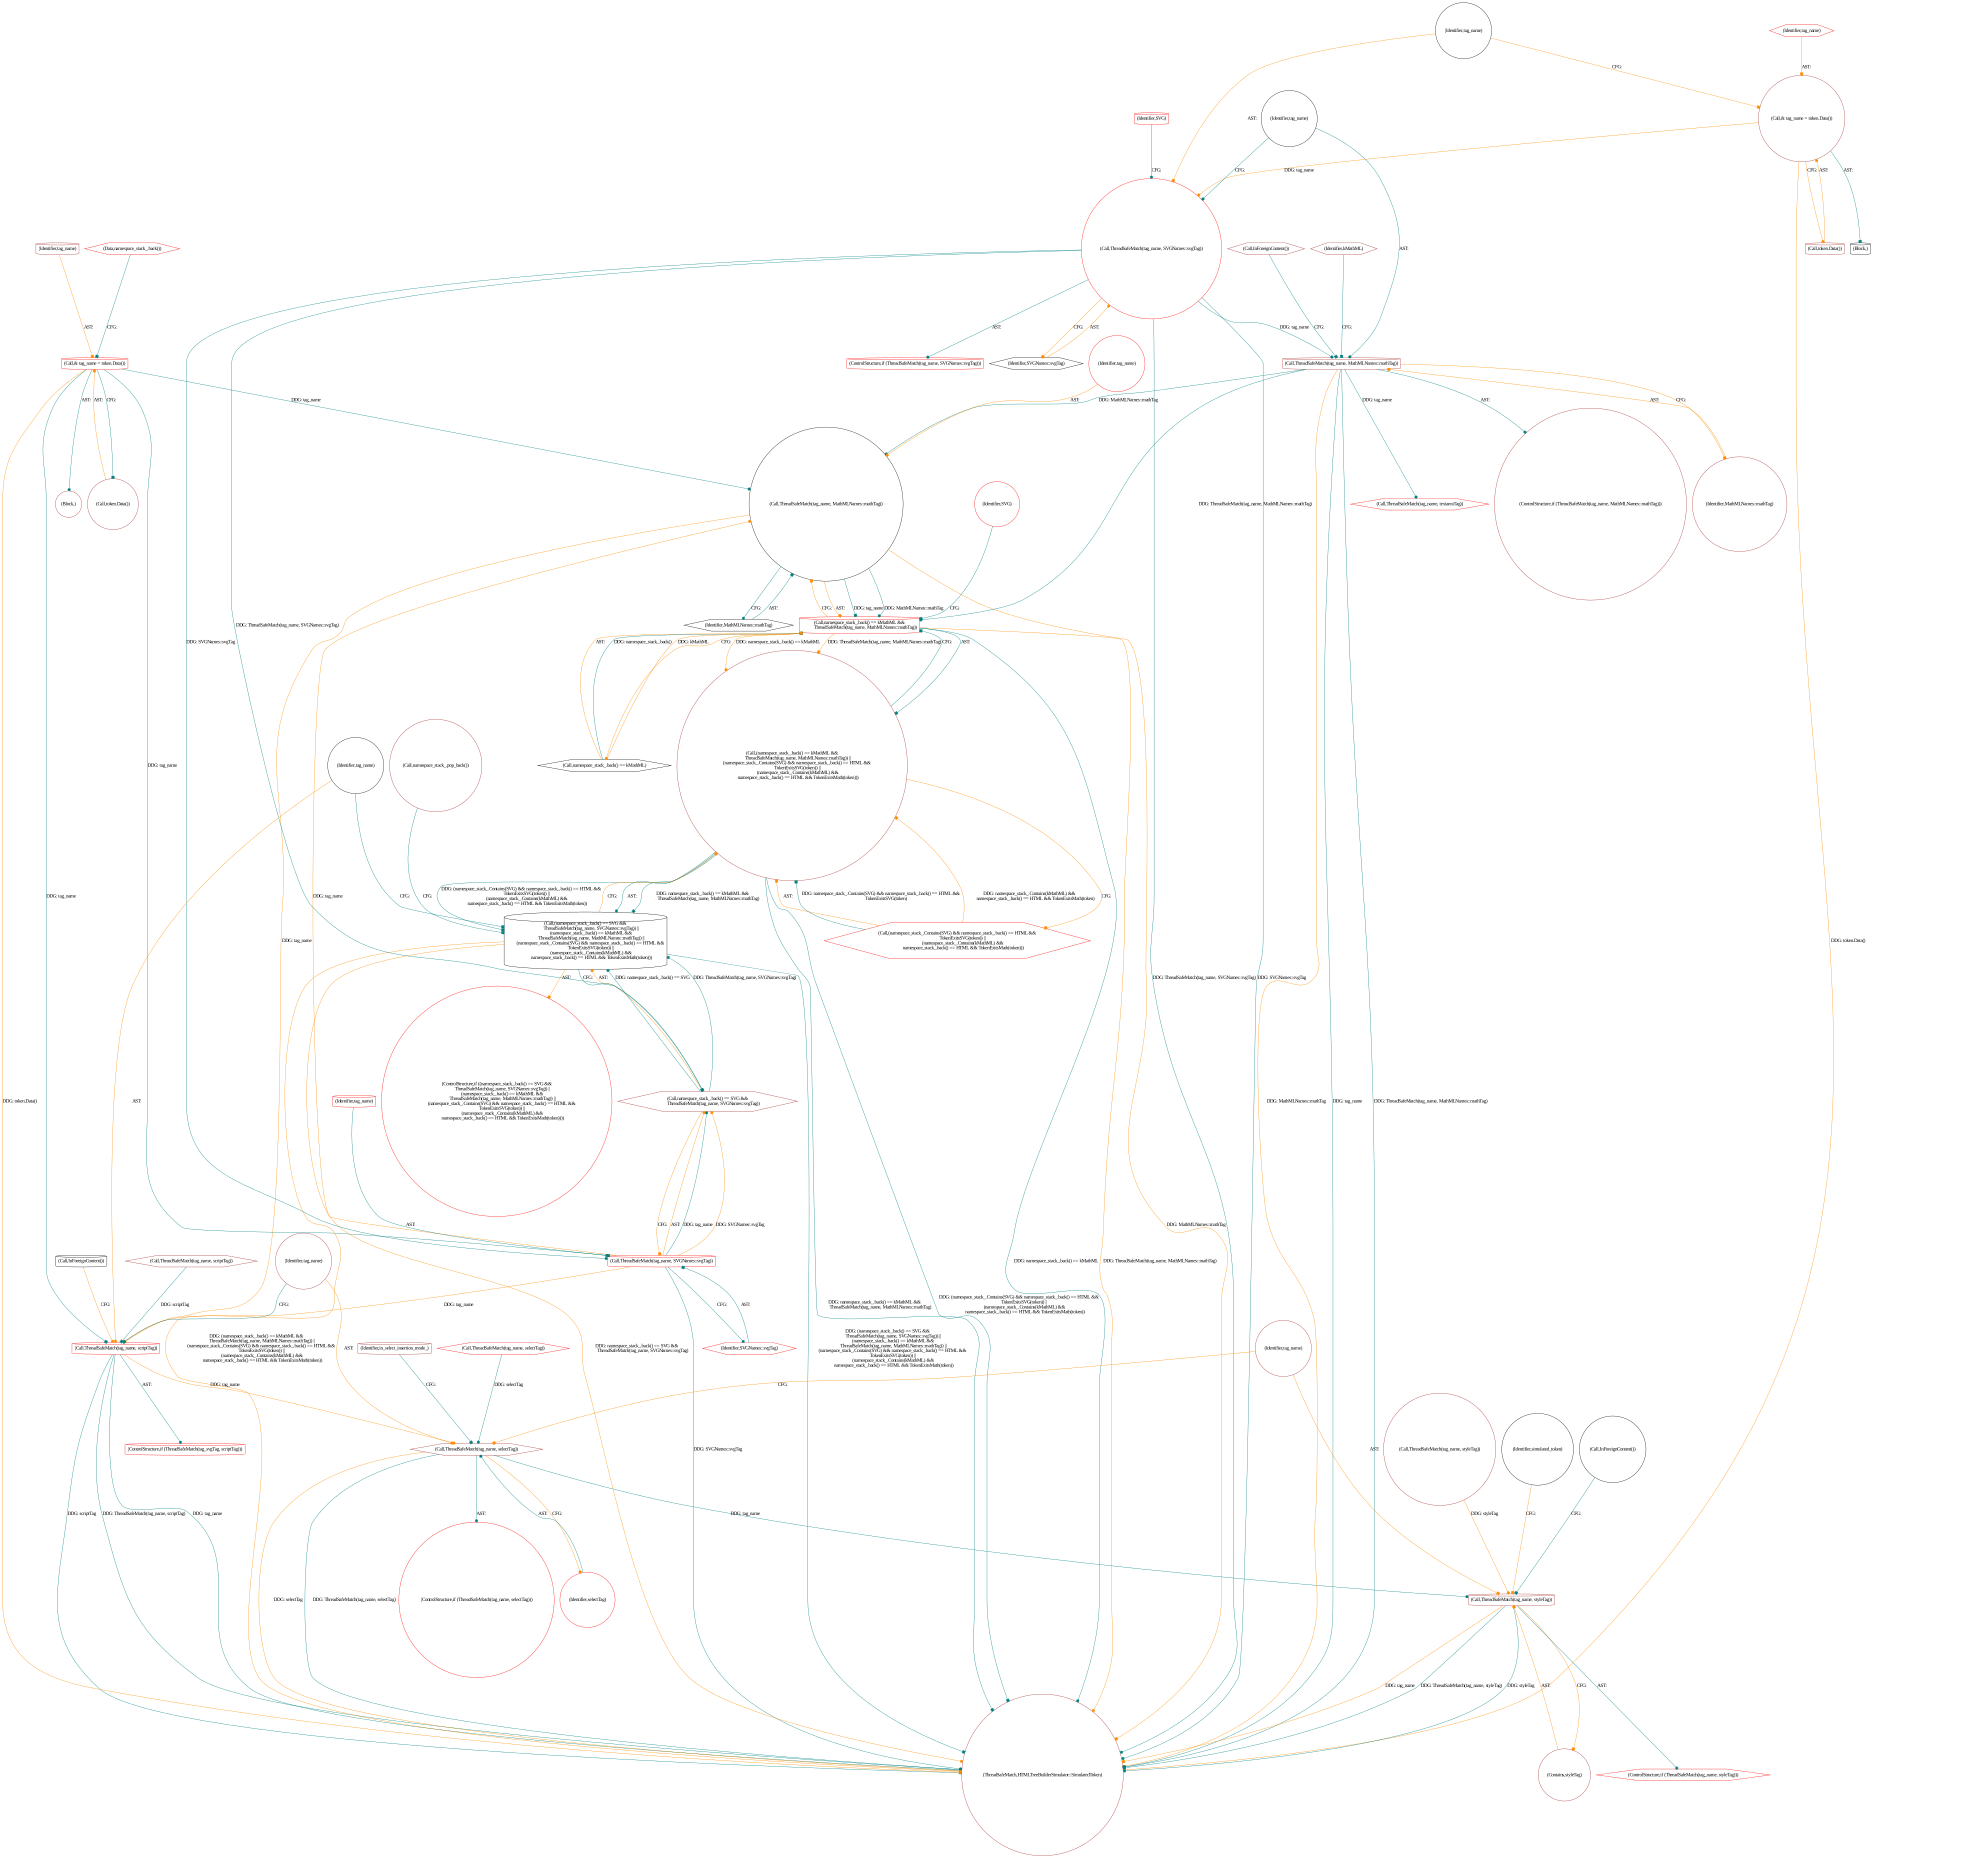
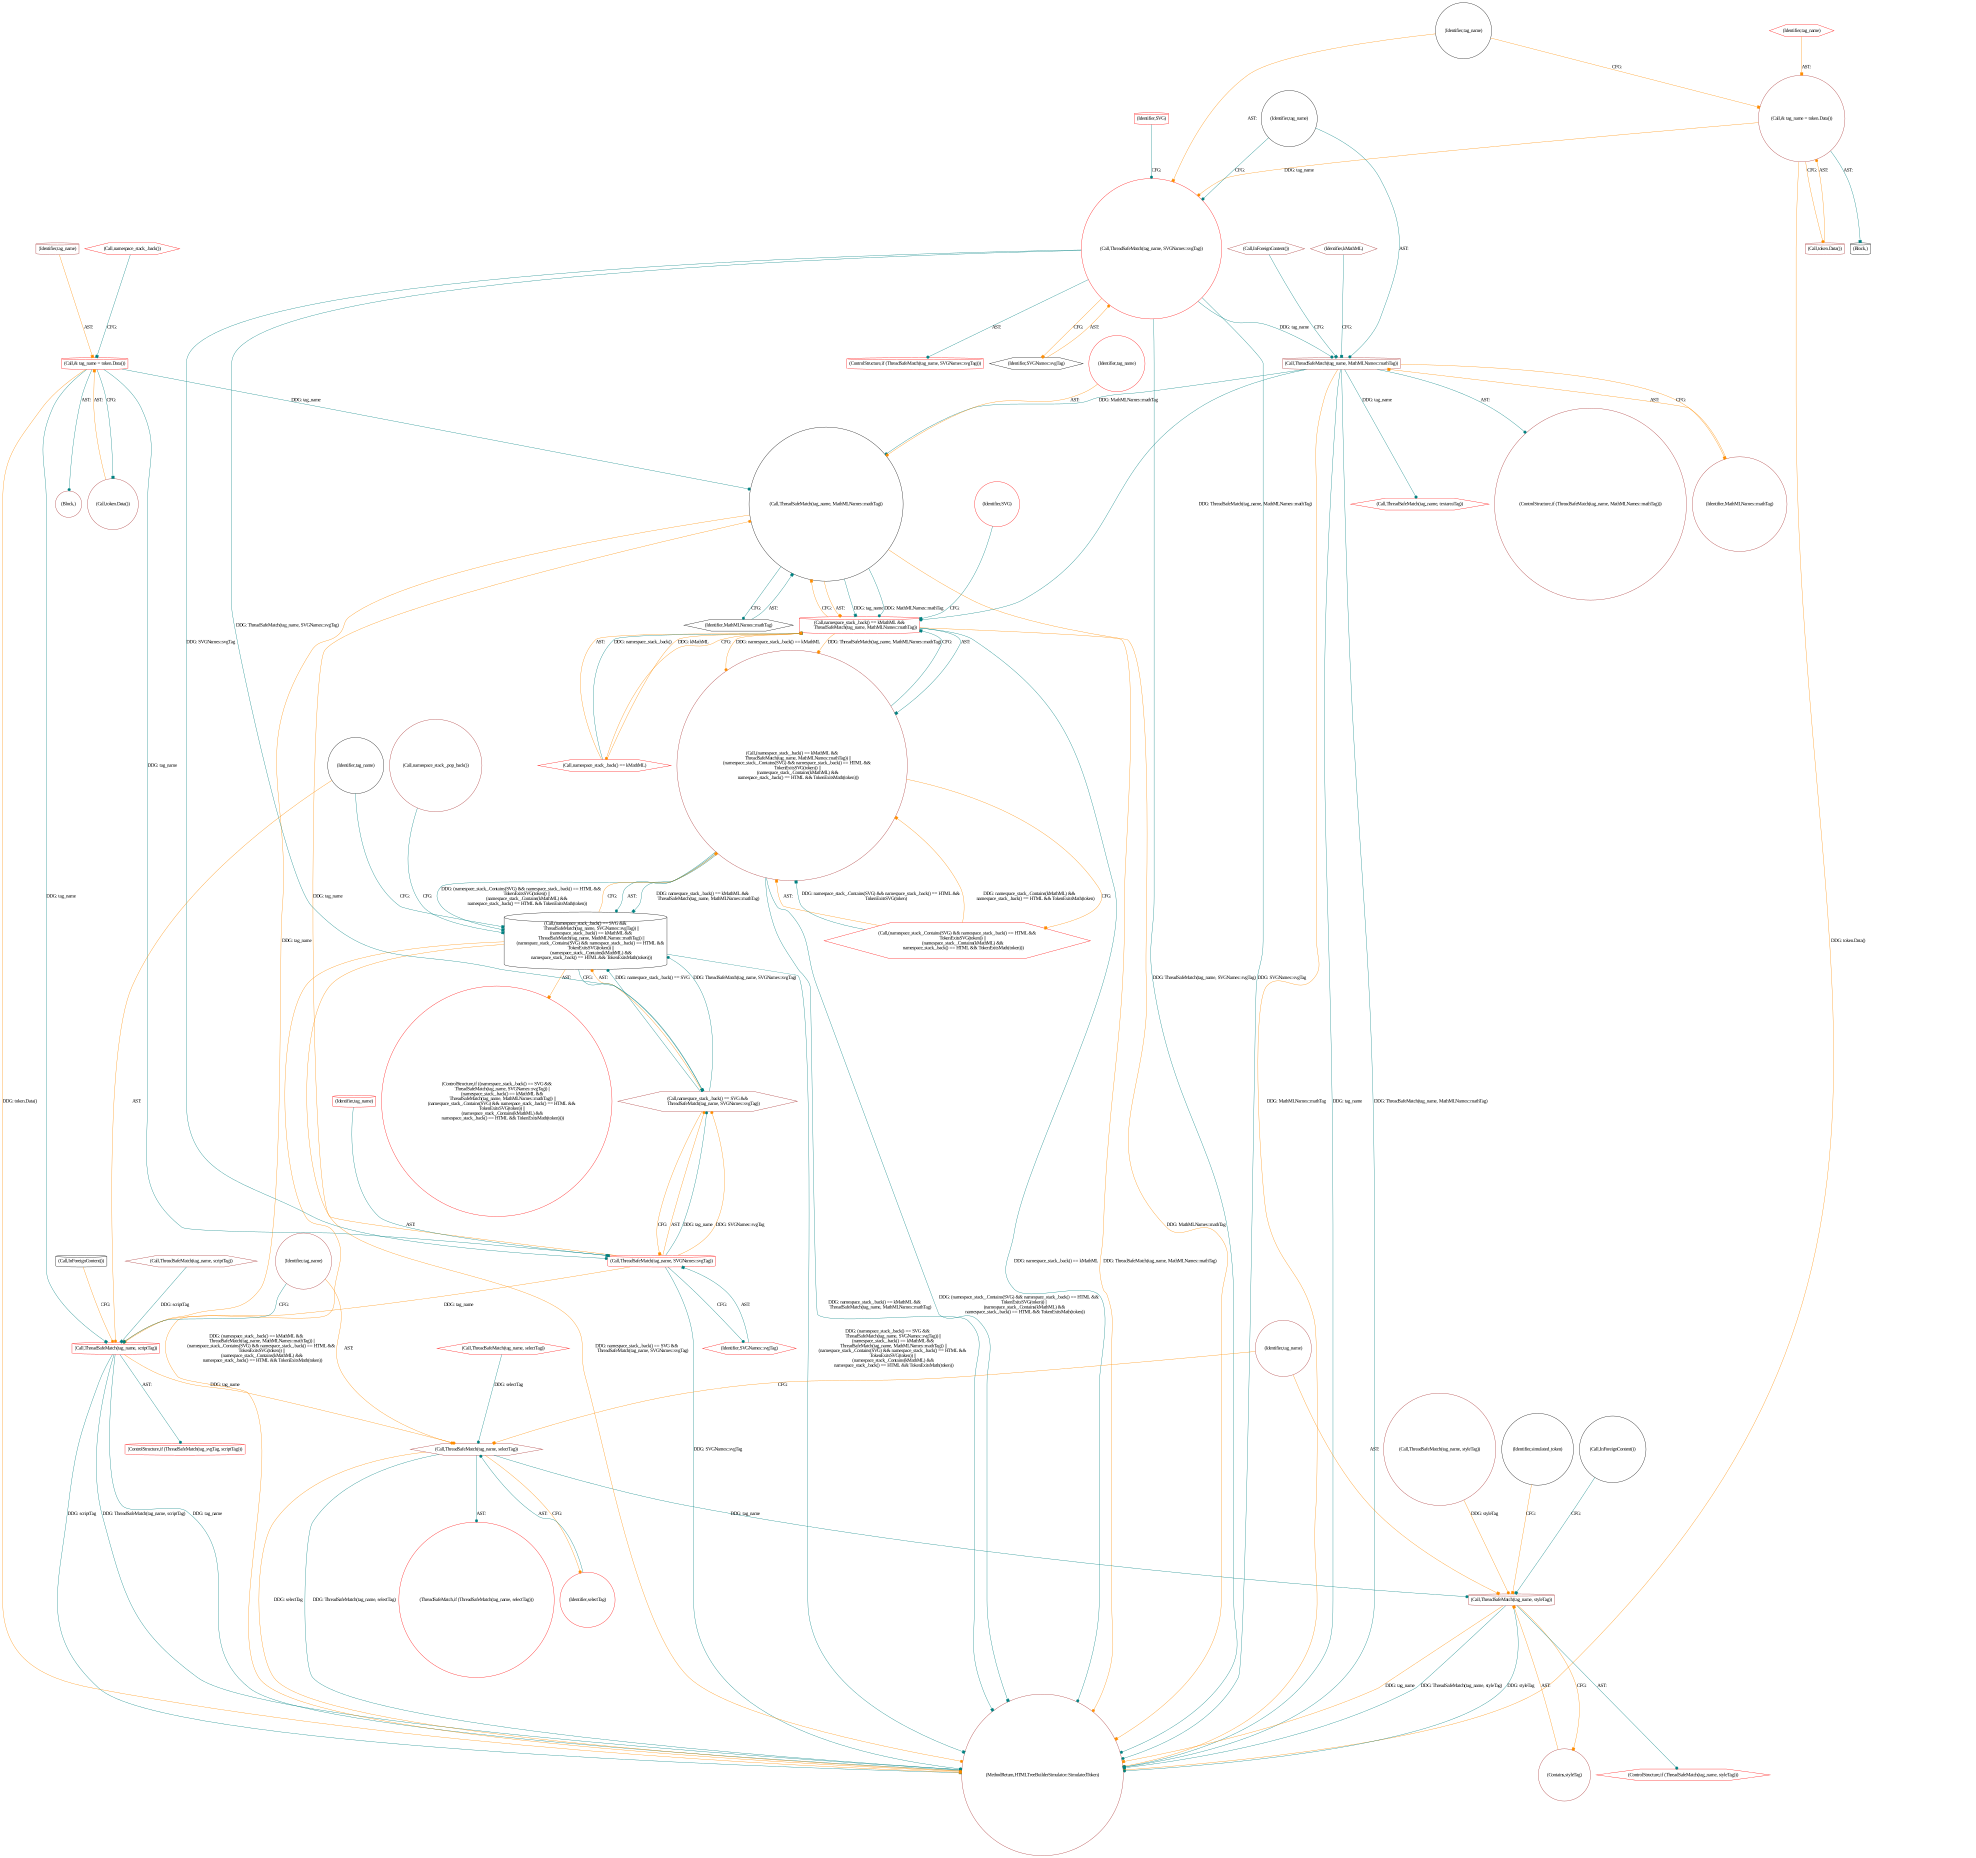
(132, 249) -> (132, 249)
(604, 766) -> (604, 766)
(395, 1348) -> none
(477, 1600) -> (477, 1600)
(1042, 1775) -> (1042, 1775)
